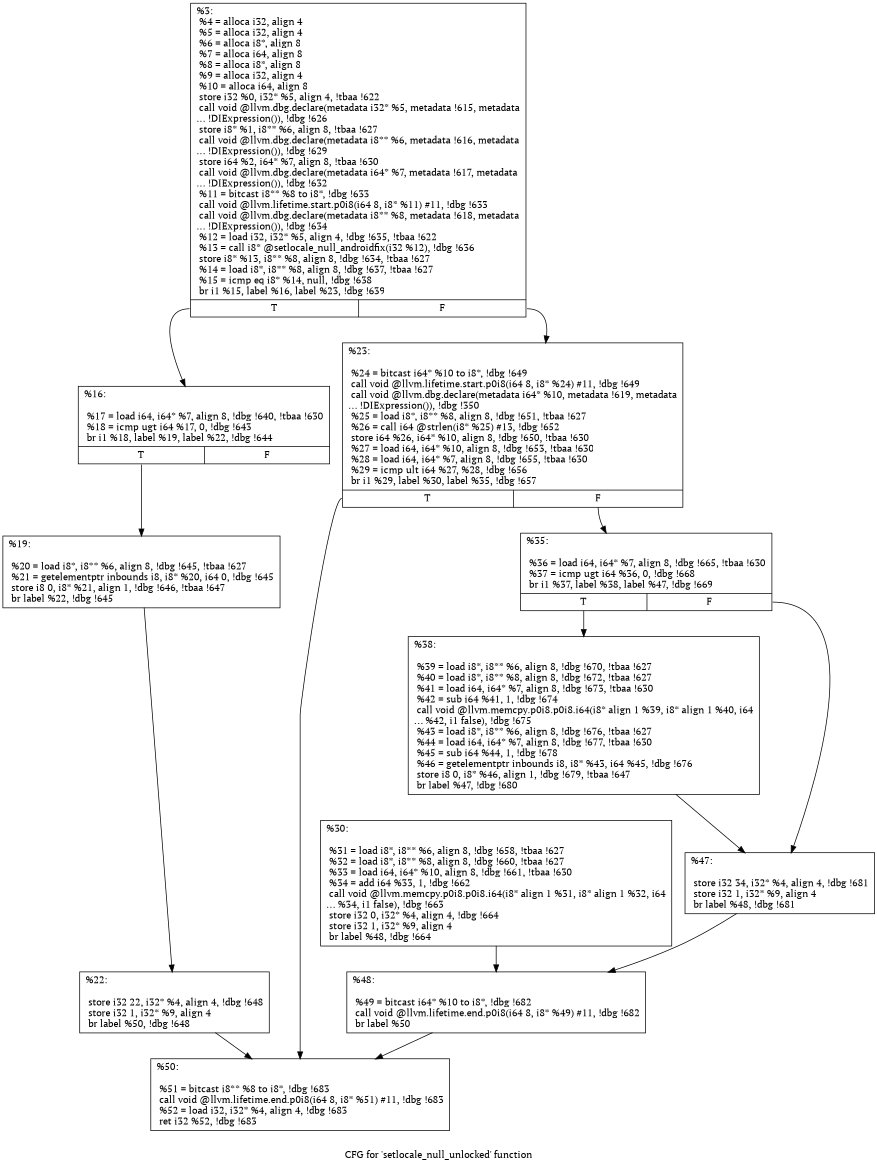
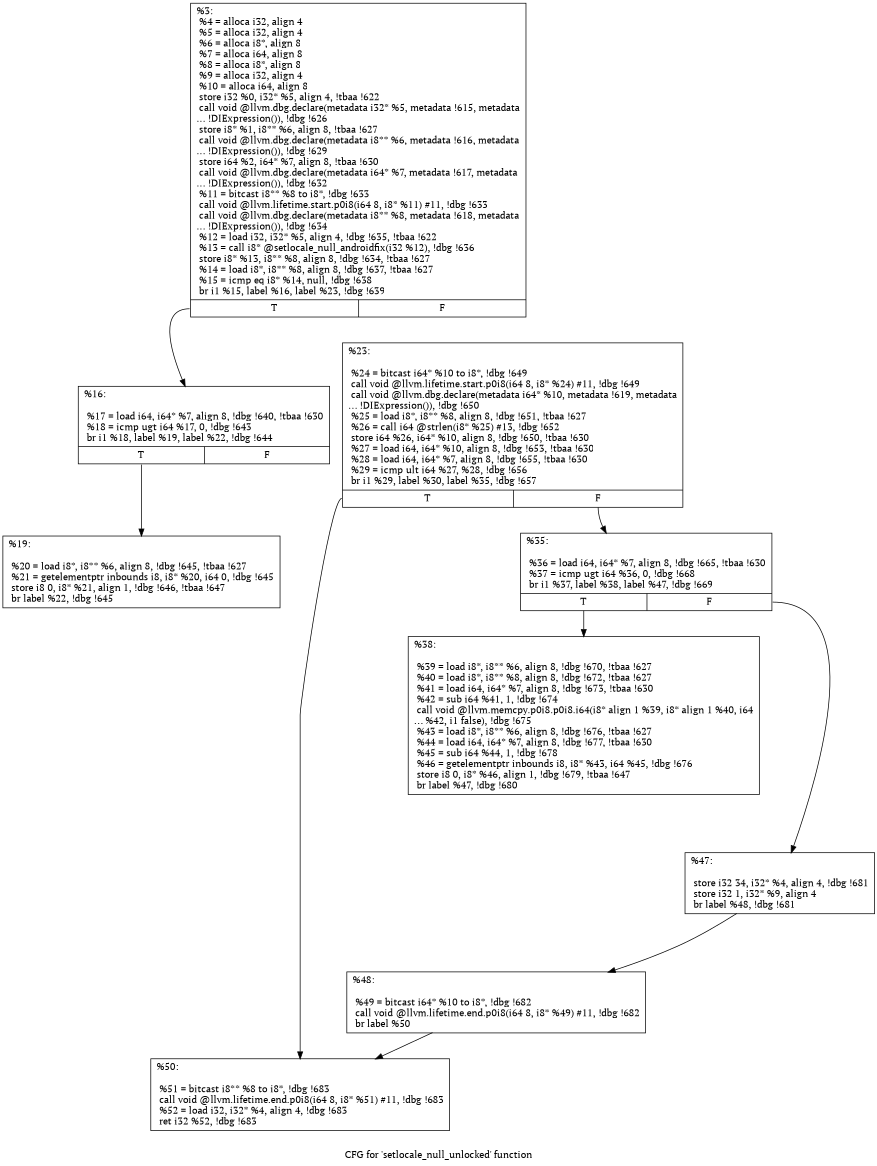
(544, 317) -> none
(414, 406) -> (414, 406)
(708, 821) -> none
(496, 883) -> none
(174, 1002) -> none
